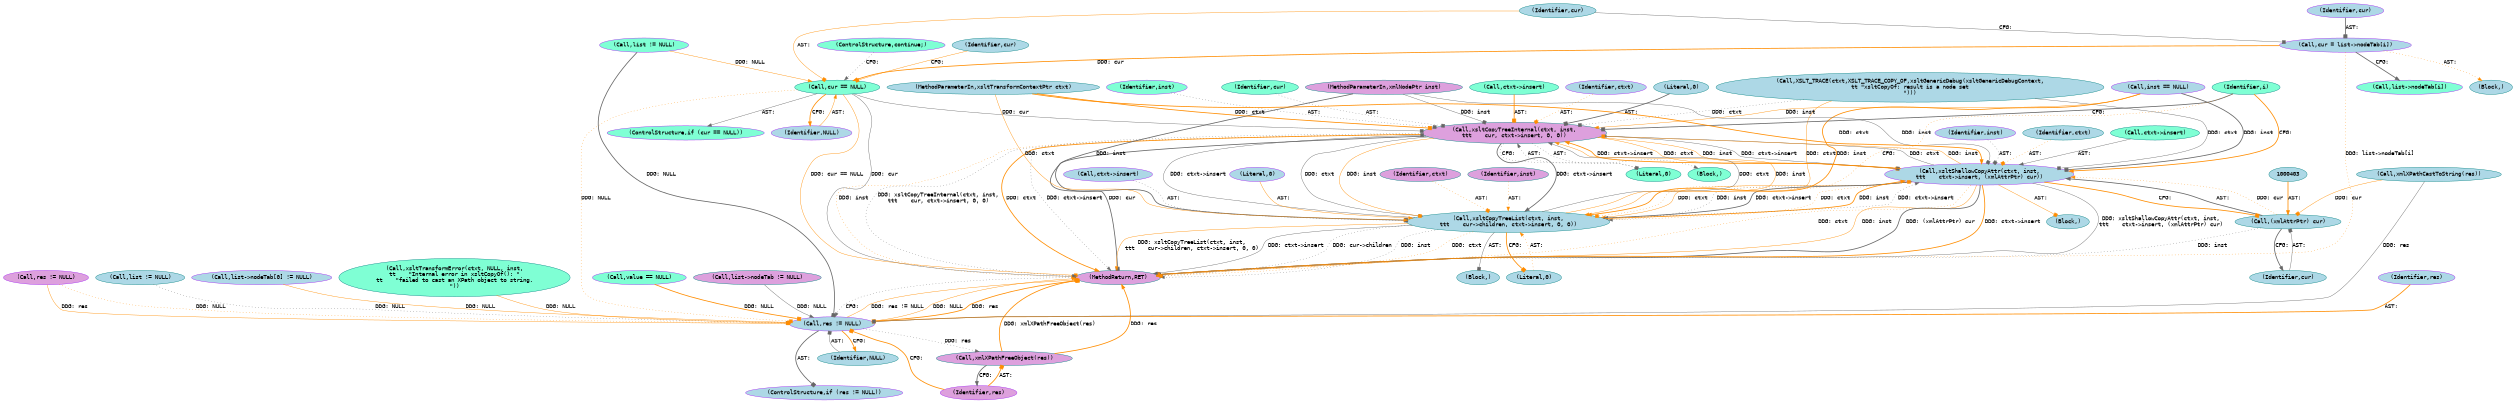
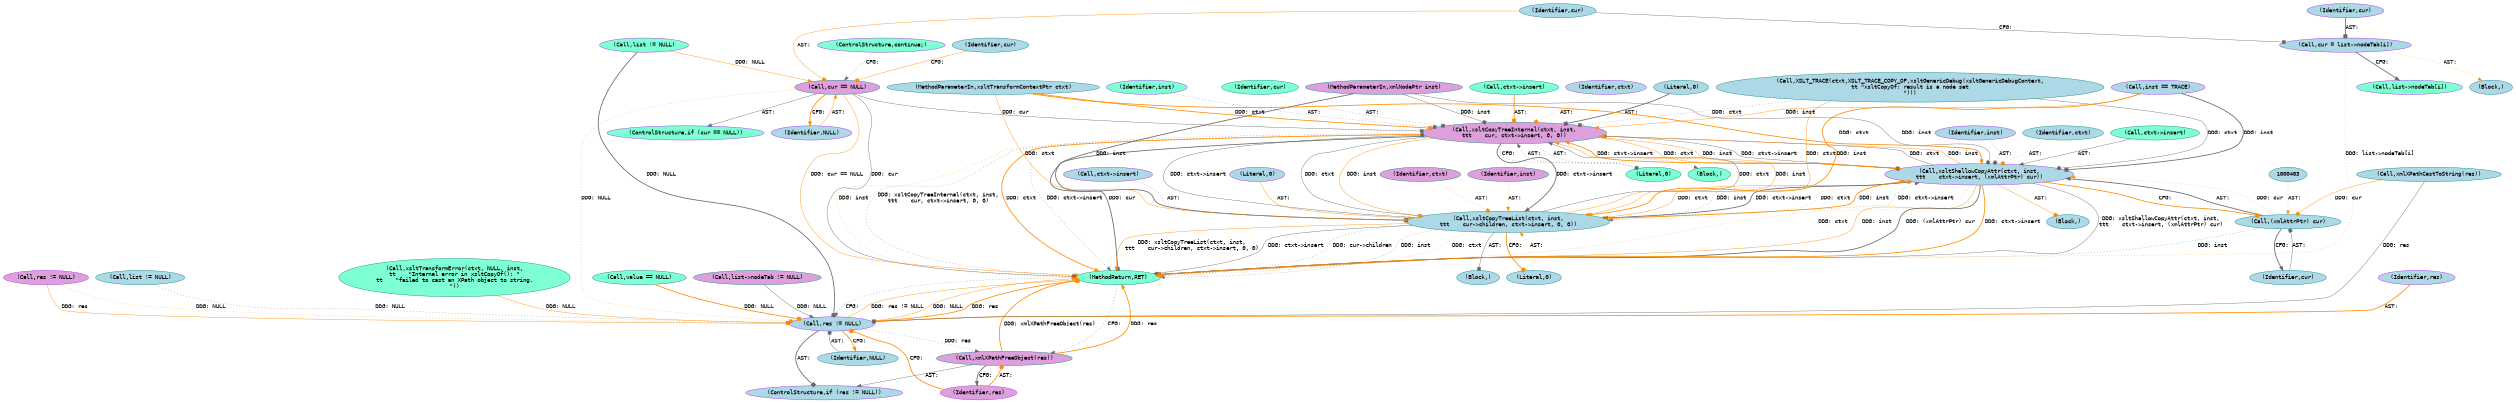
(1568, 50) -> none
(837, 87) -> (837, 87)
(2158, 87) -> (2158, 87)
(2246, 87) -> none
(2288, 196) -> (2288, 196)
(262, 278) -> none
(639, 278) -> (639, 278)
(1118, 278) -> (1118, 278)
none -> (1098, 330)
none -> (920, 375)
